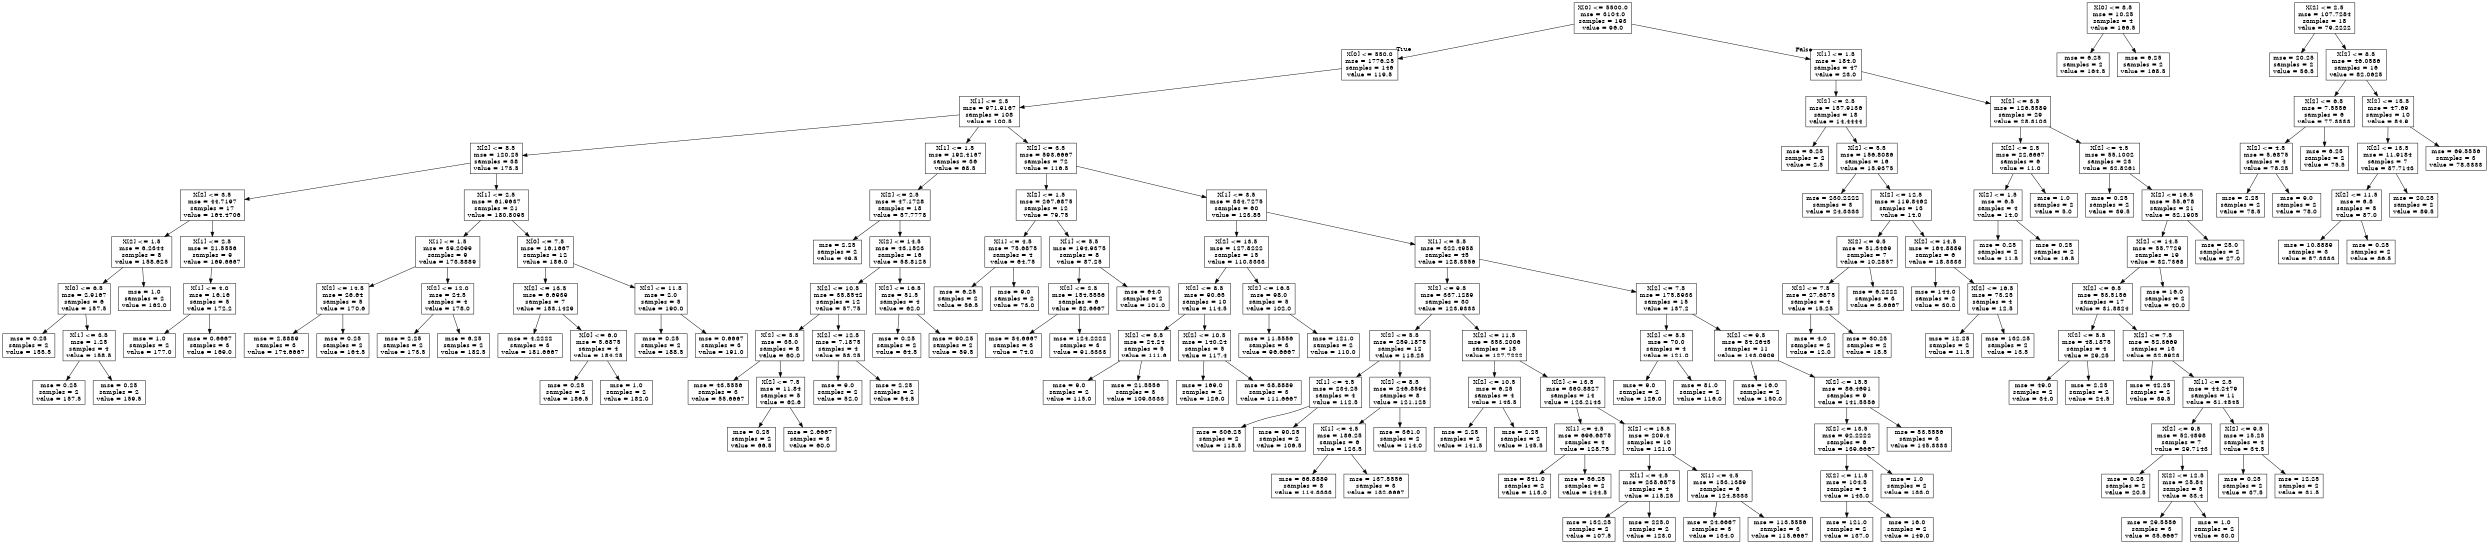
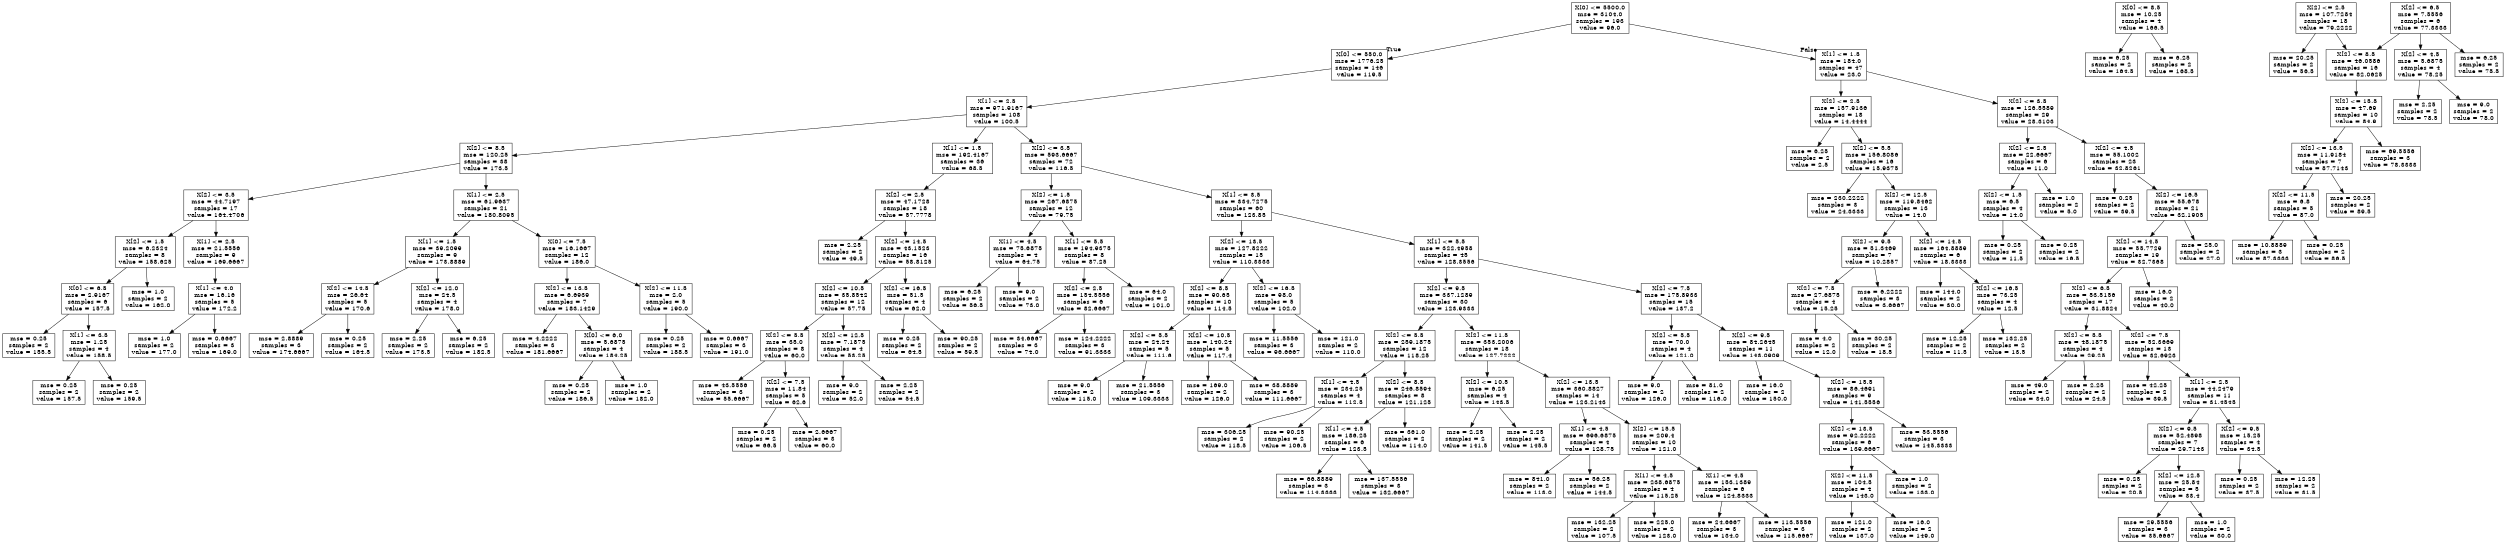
(2342, 86) -> (2390, 40)
(142, 252) -> (145, 252)
